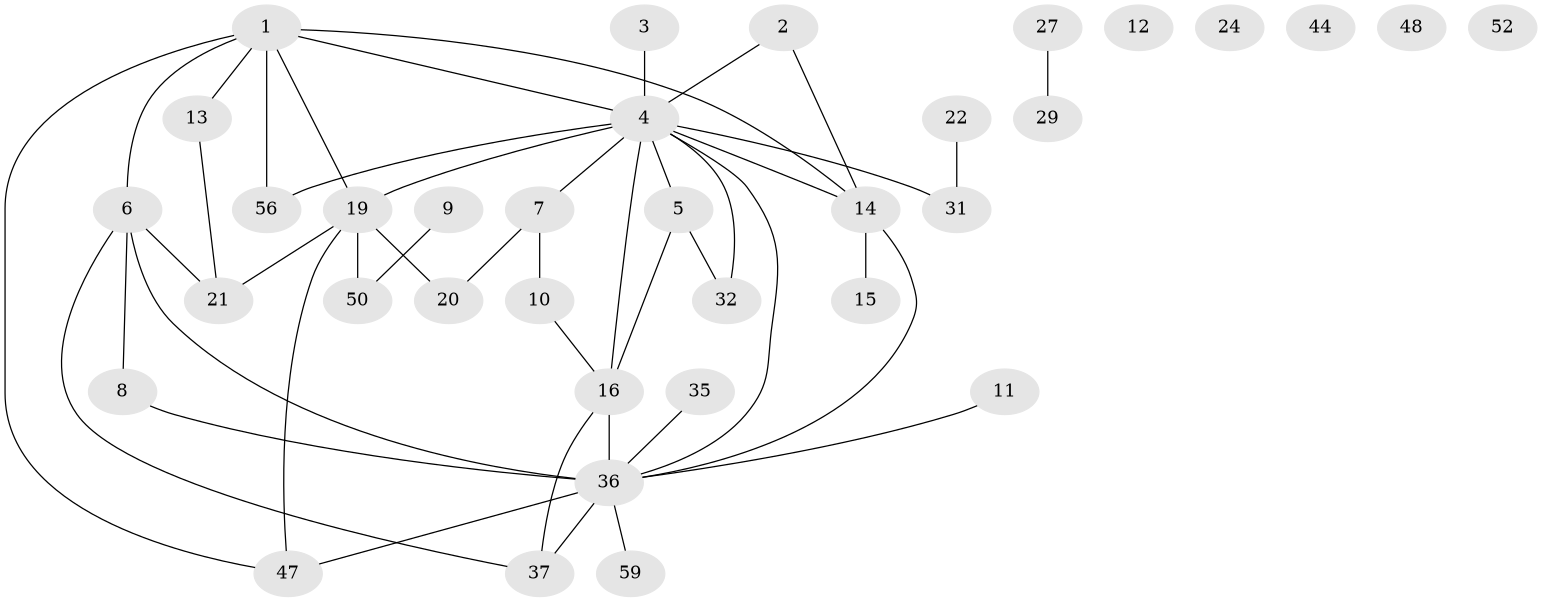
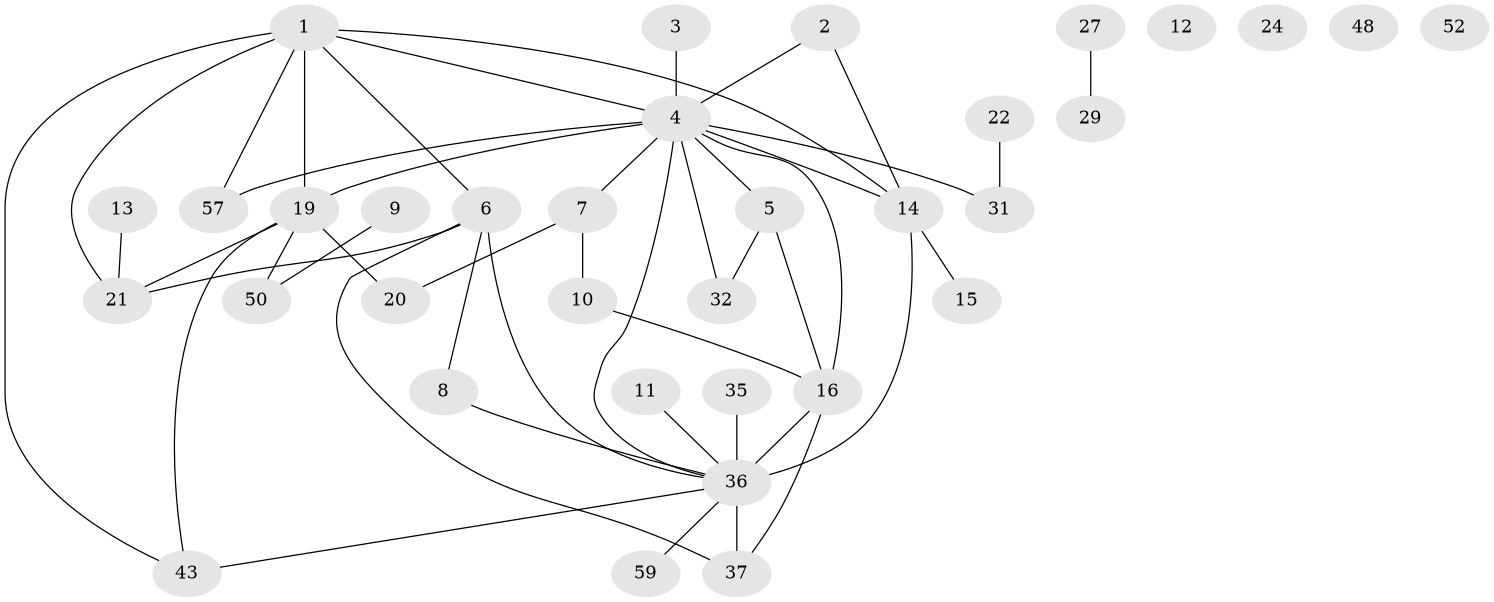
(1321, 28) -> none
(232, 73) -> (123, 128)
(267, 210) -> (214, 210)
(288, 574) -> (187, 574)
